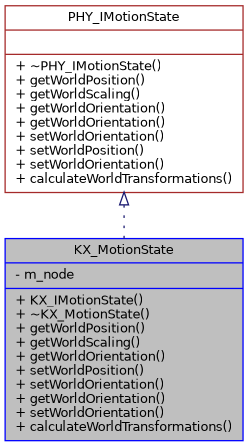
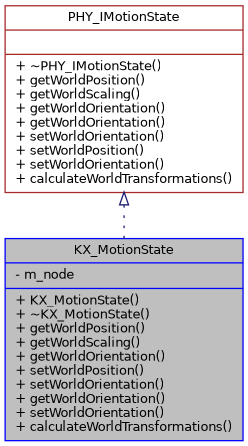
(79, 301) -> (77, 301)
